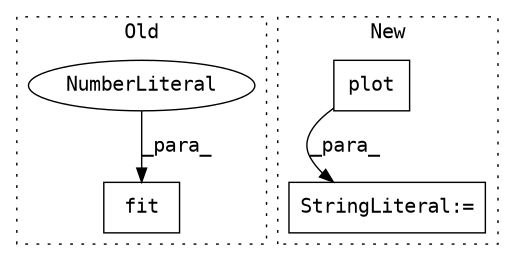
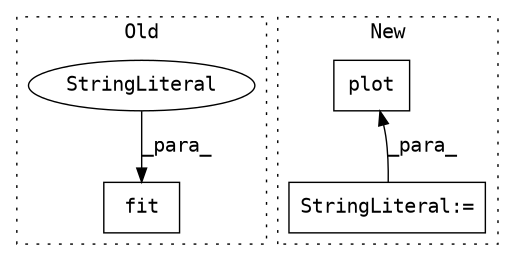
(142, 86) -> (142, 86)
(308, 138) -> (388, 153)
